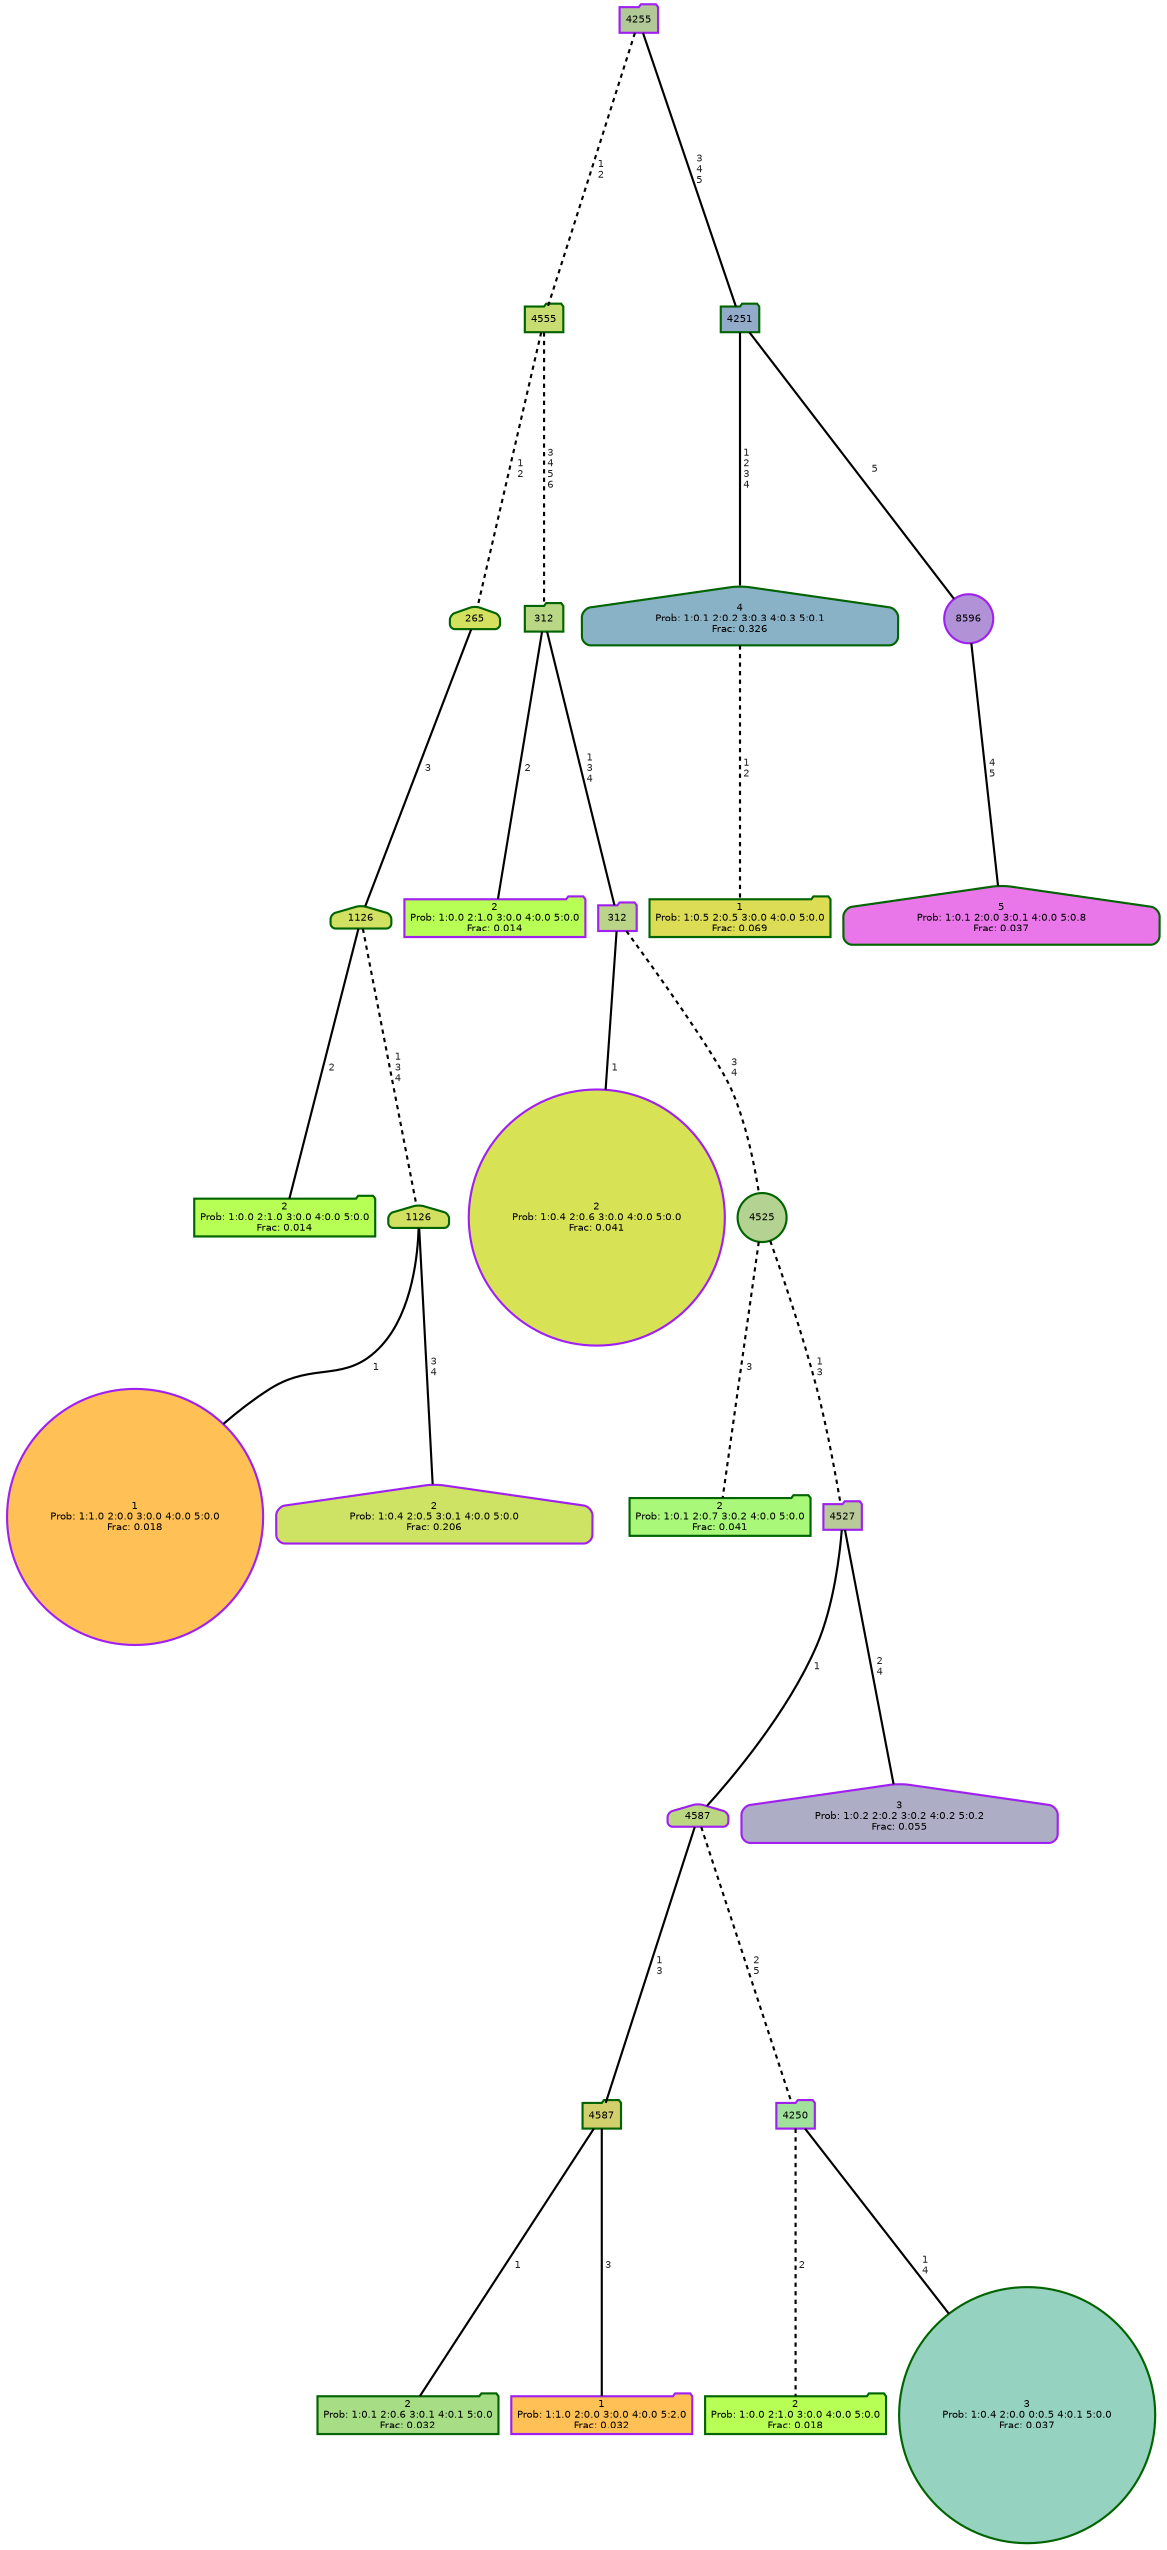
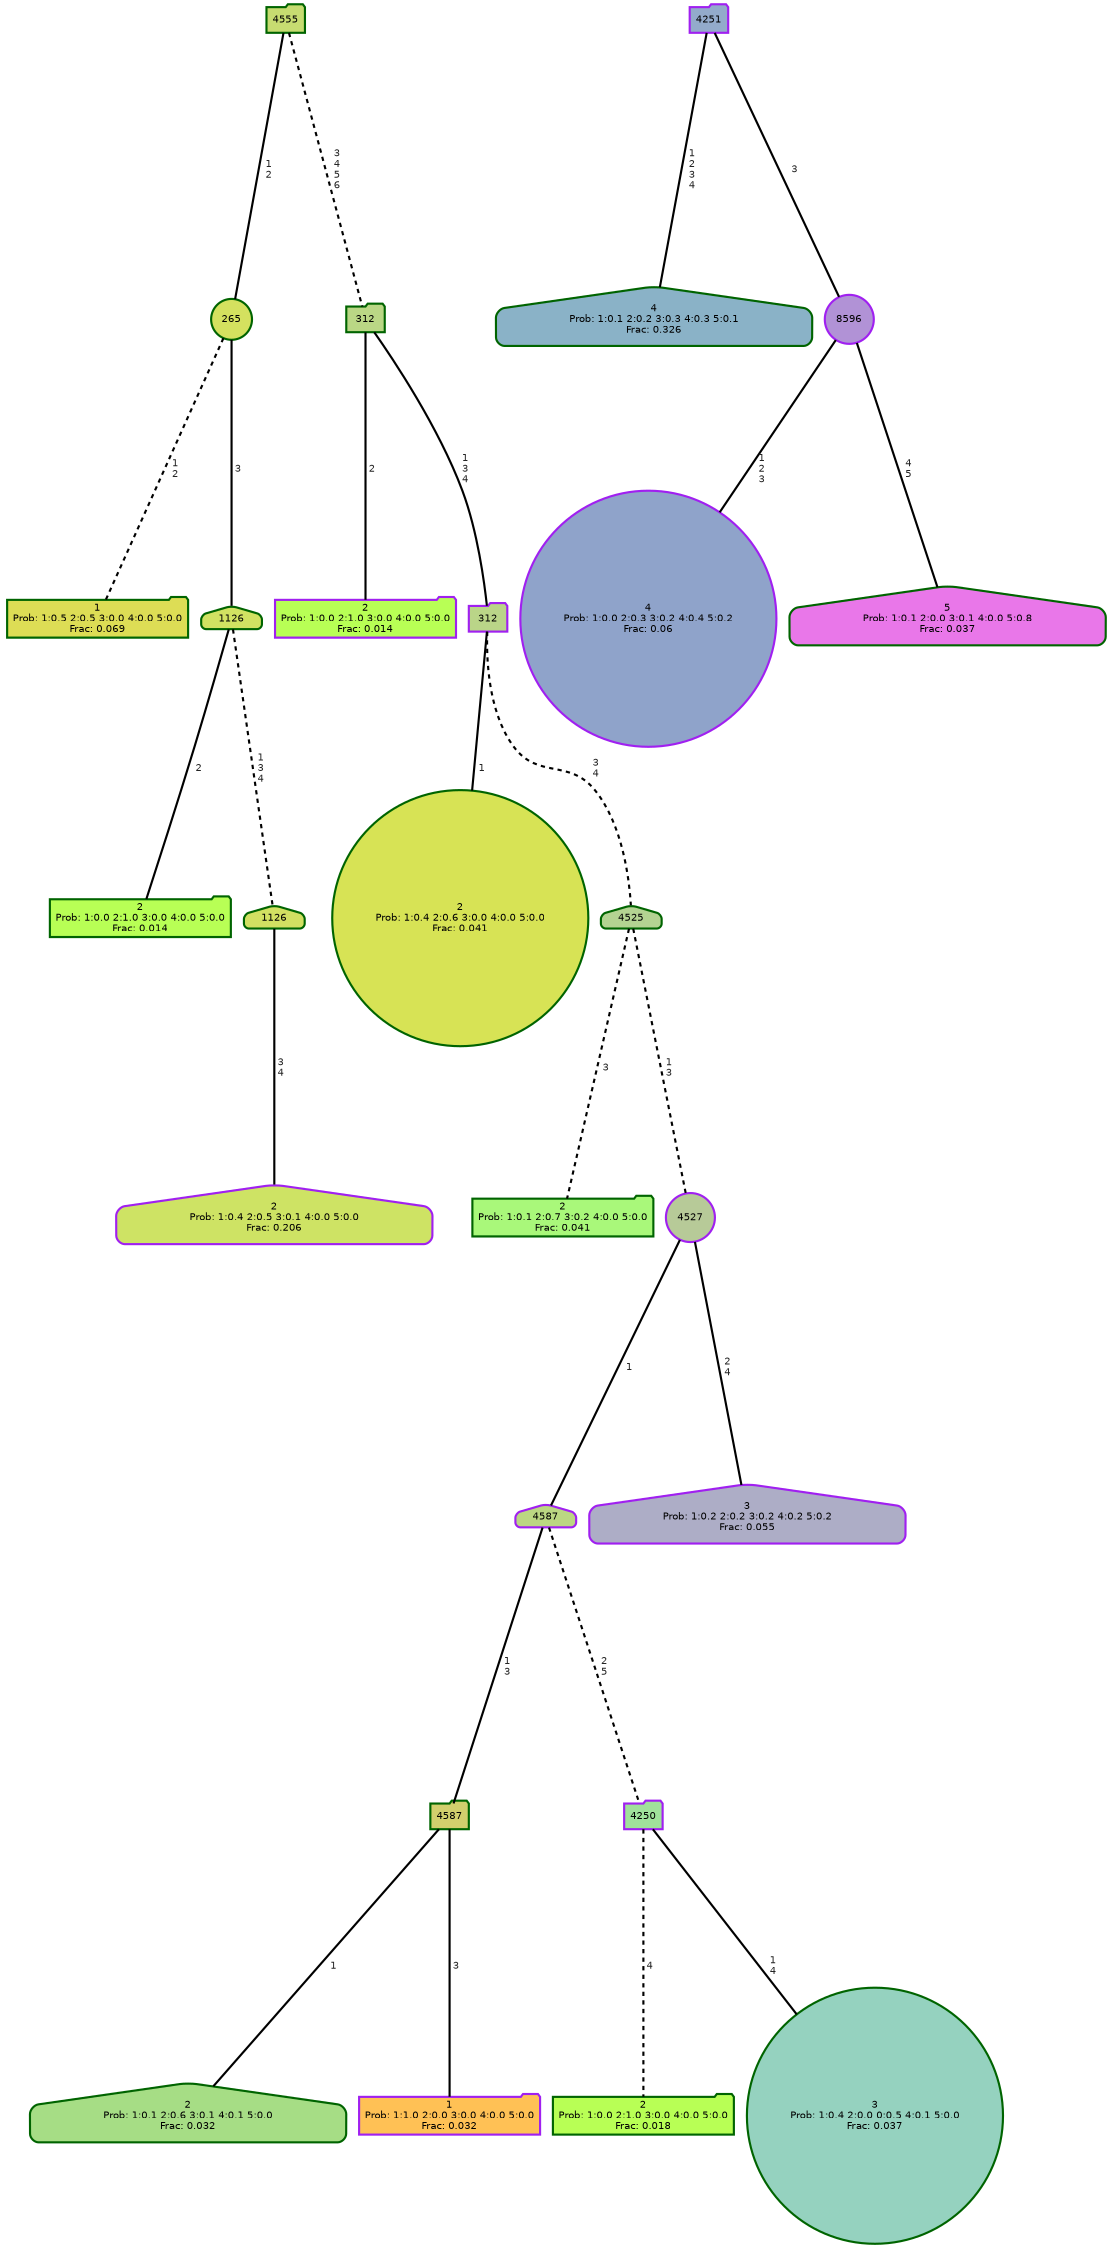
(639, 20) -> none
(740, 319) -> (709, 20)
(873, 469) -> (793, 170)
(509, 470) -> (259, 166)
(475, 619) -> (232, 319)
none -> (648, 619)
(740, 772) -> (165, 469)
(597, 1218) -> (460, 918)
(762, 1218) -> (631, 918)
(135, 1517) -> none
(843, 1517) -> (690, 1218)
(801, 2265) -> (648, 1966)
(408, 2415) -> (188, 2116)
(602, 2415) -> (450, 2116)
